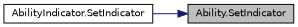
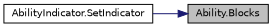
(241, 14) -> (228, 14)
